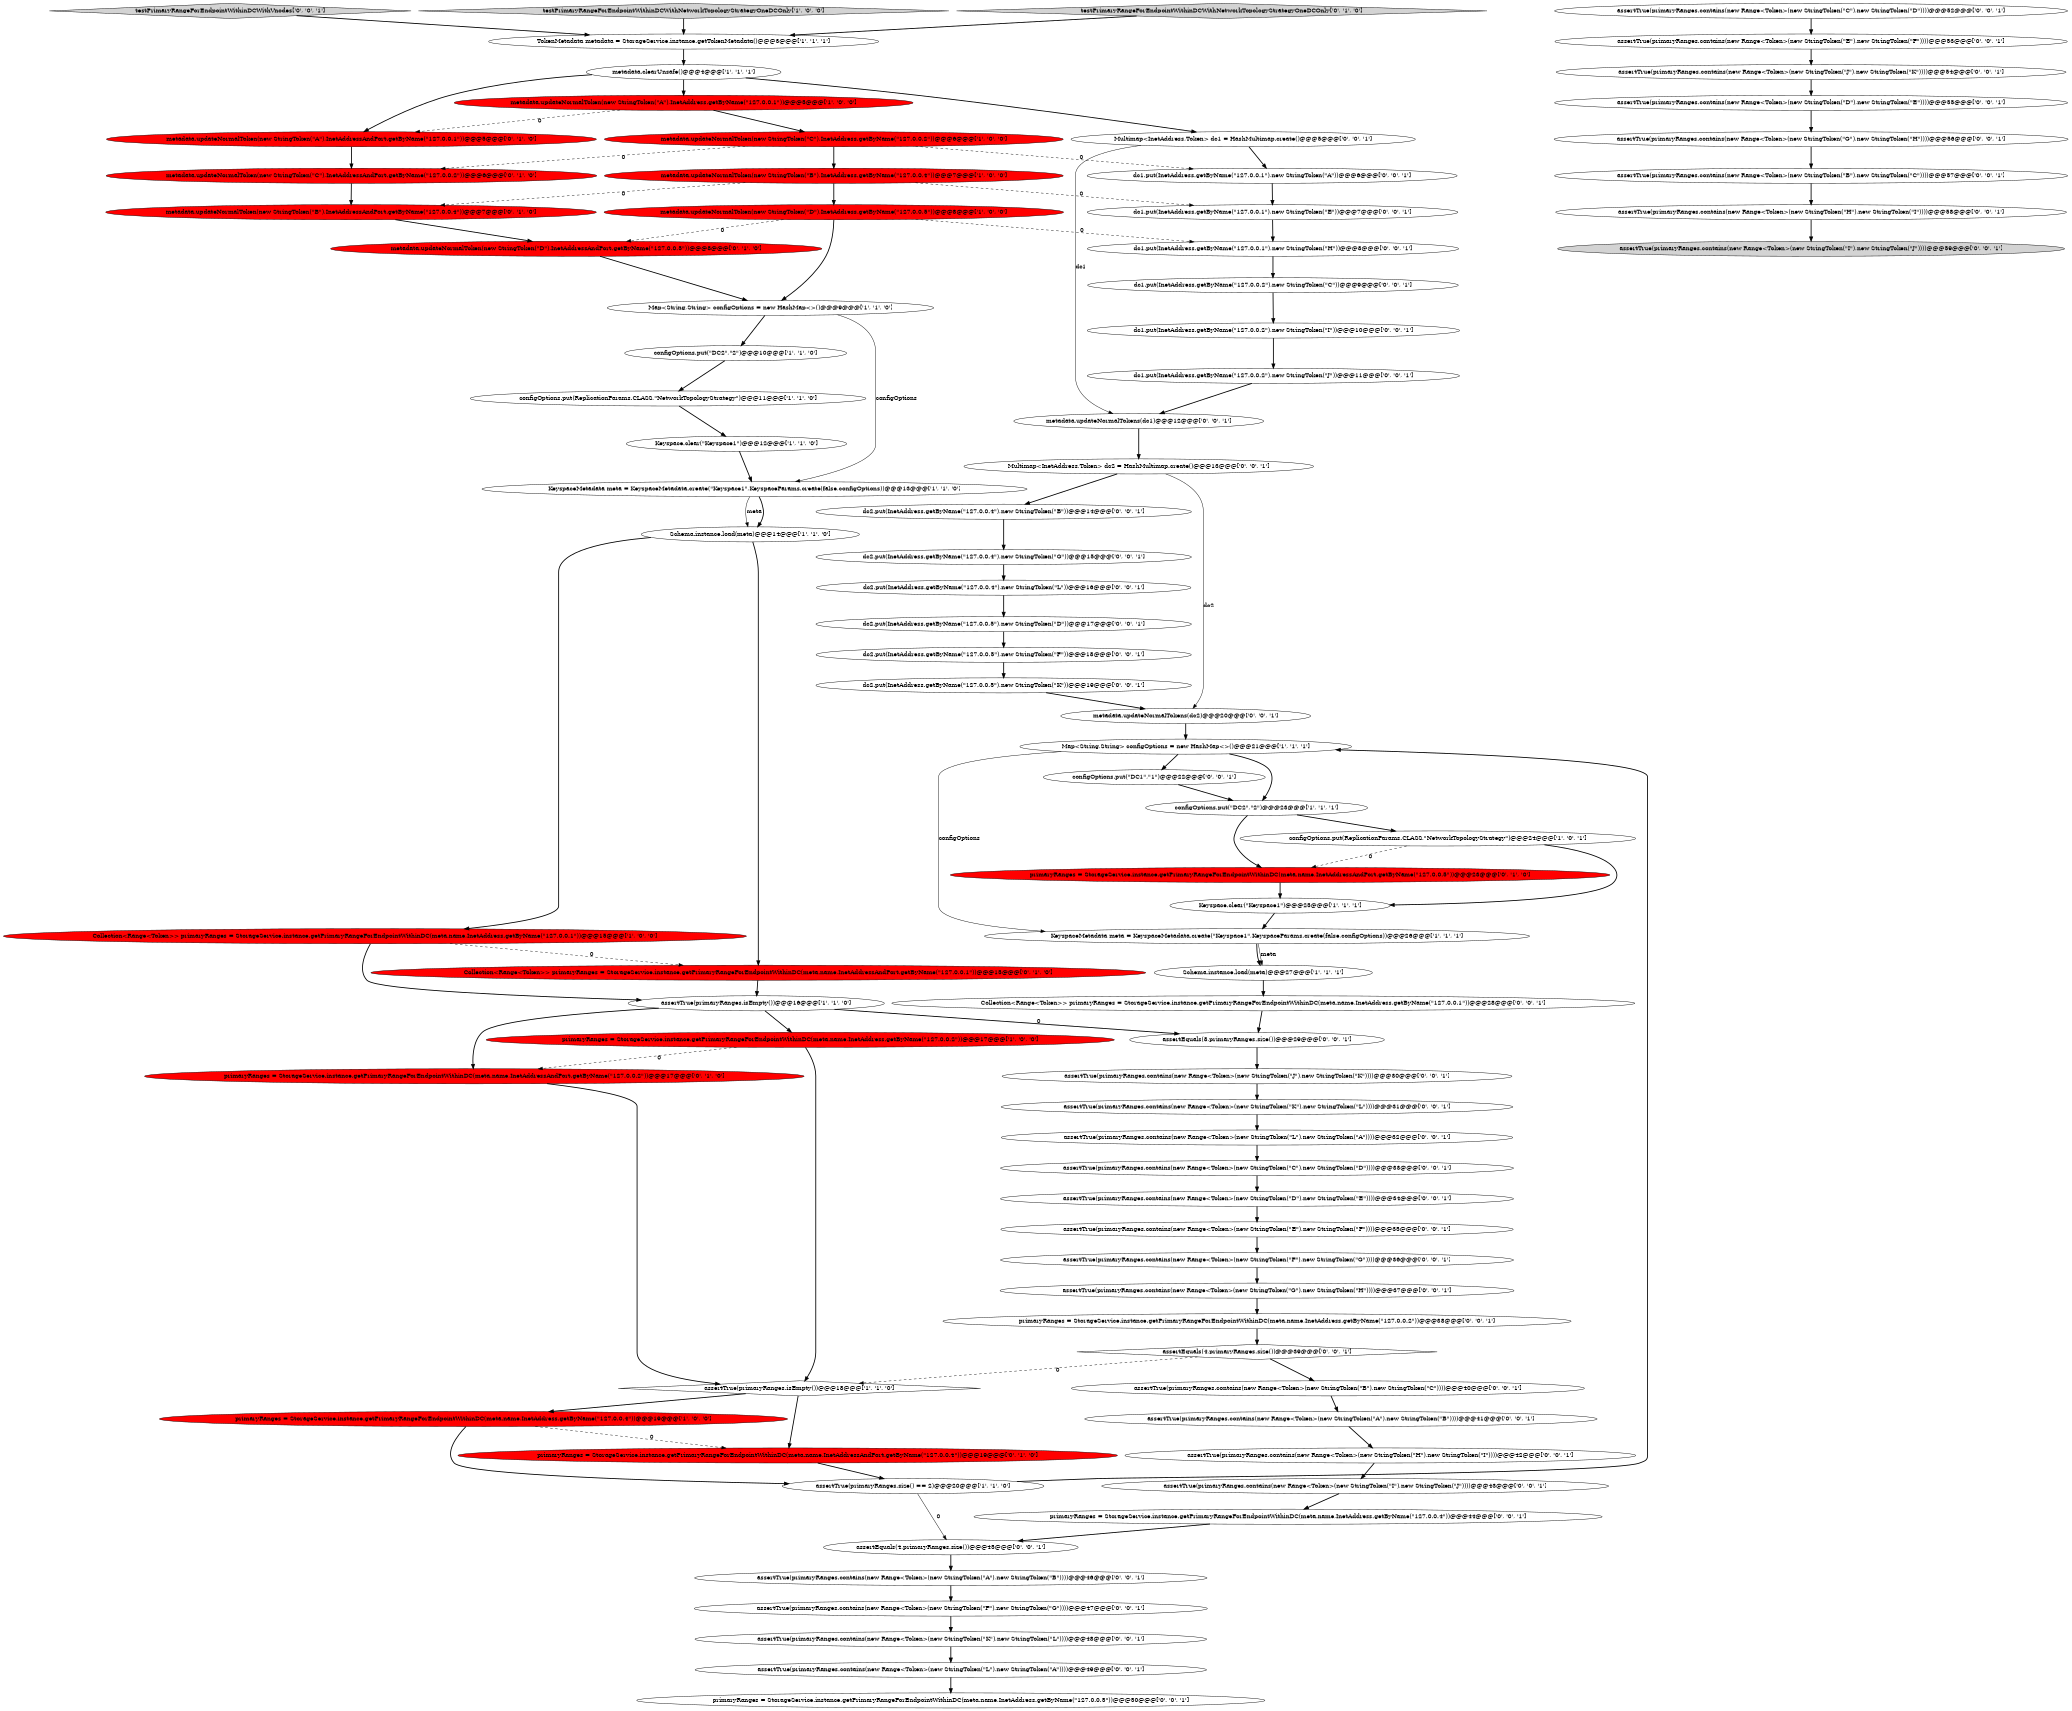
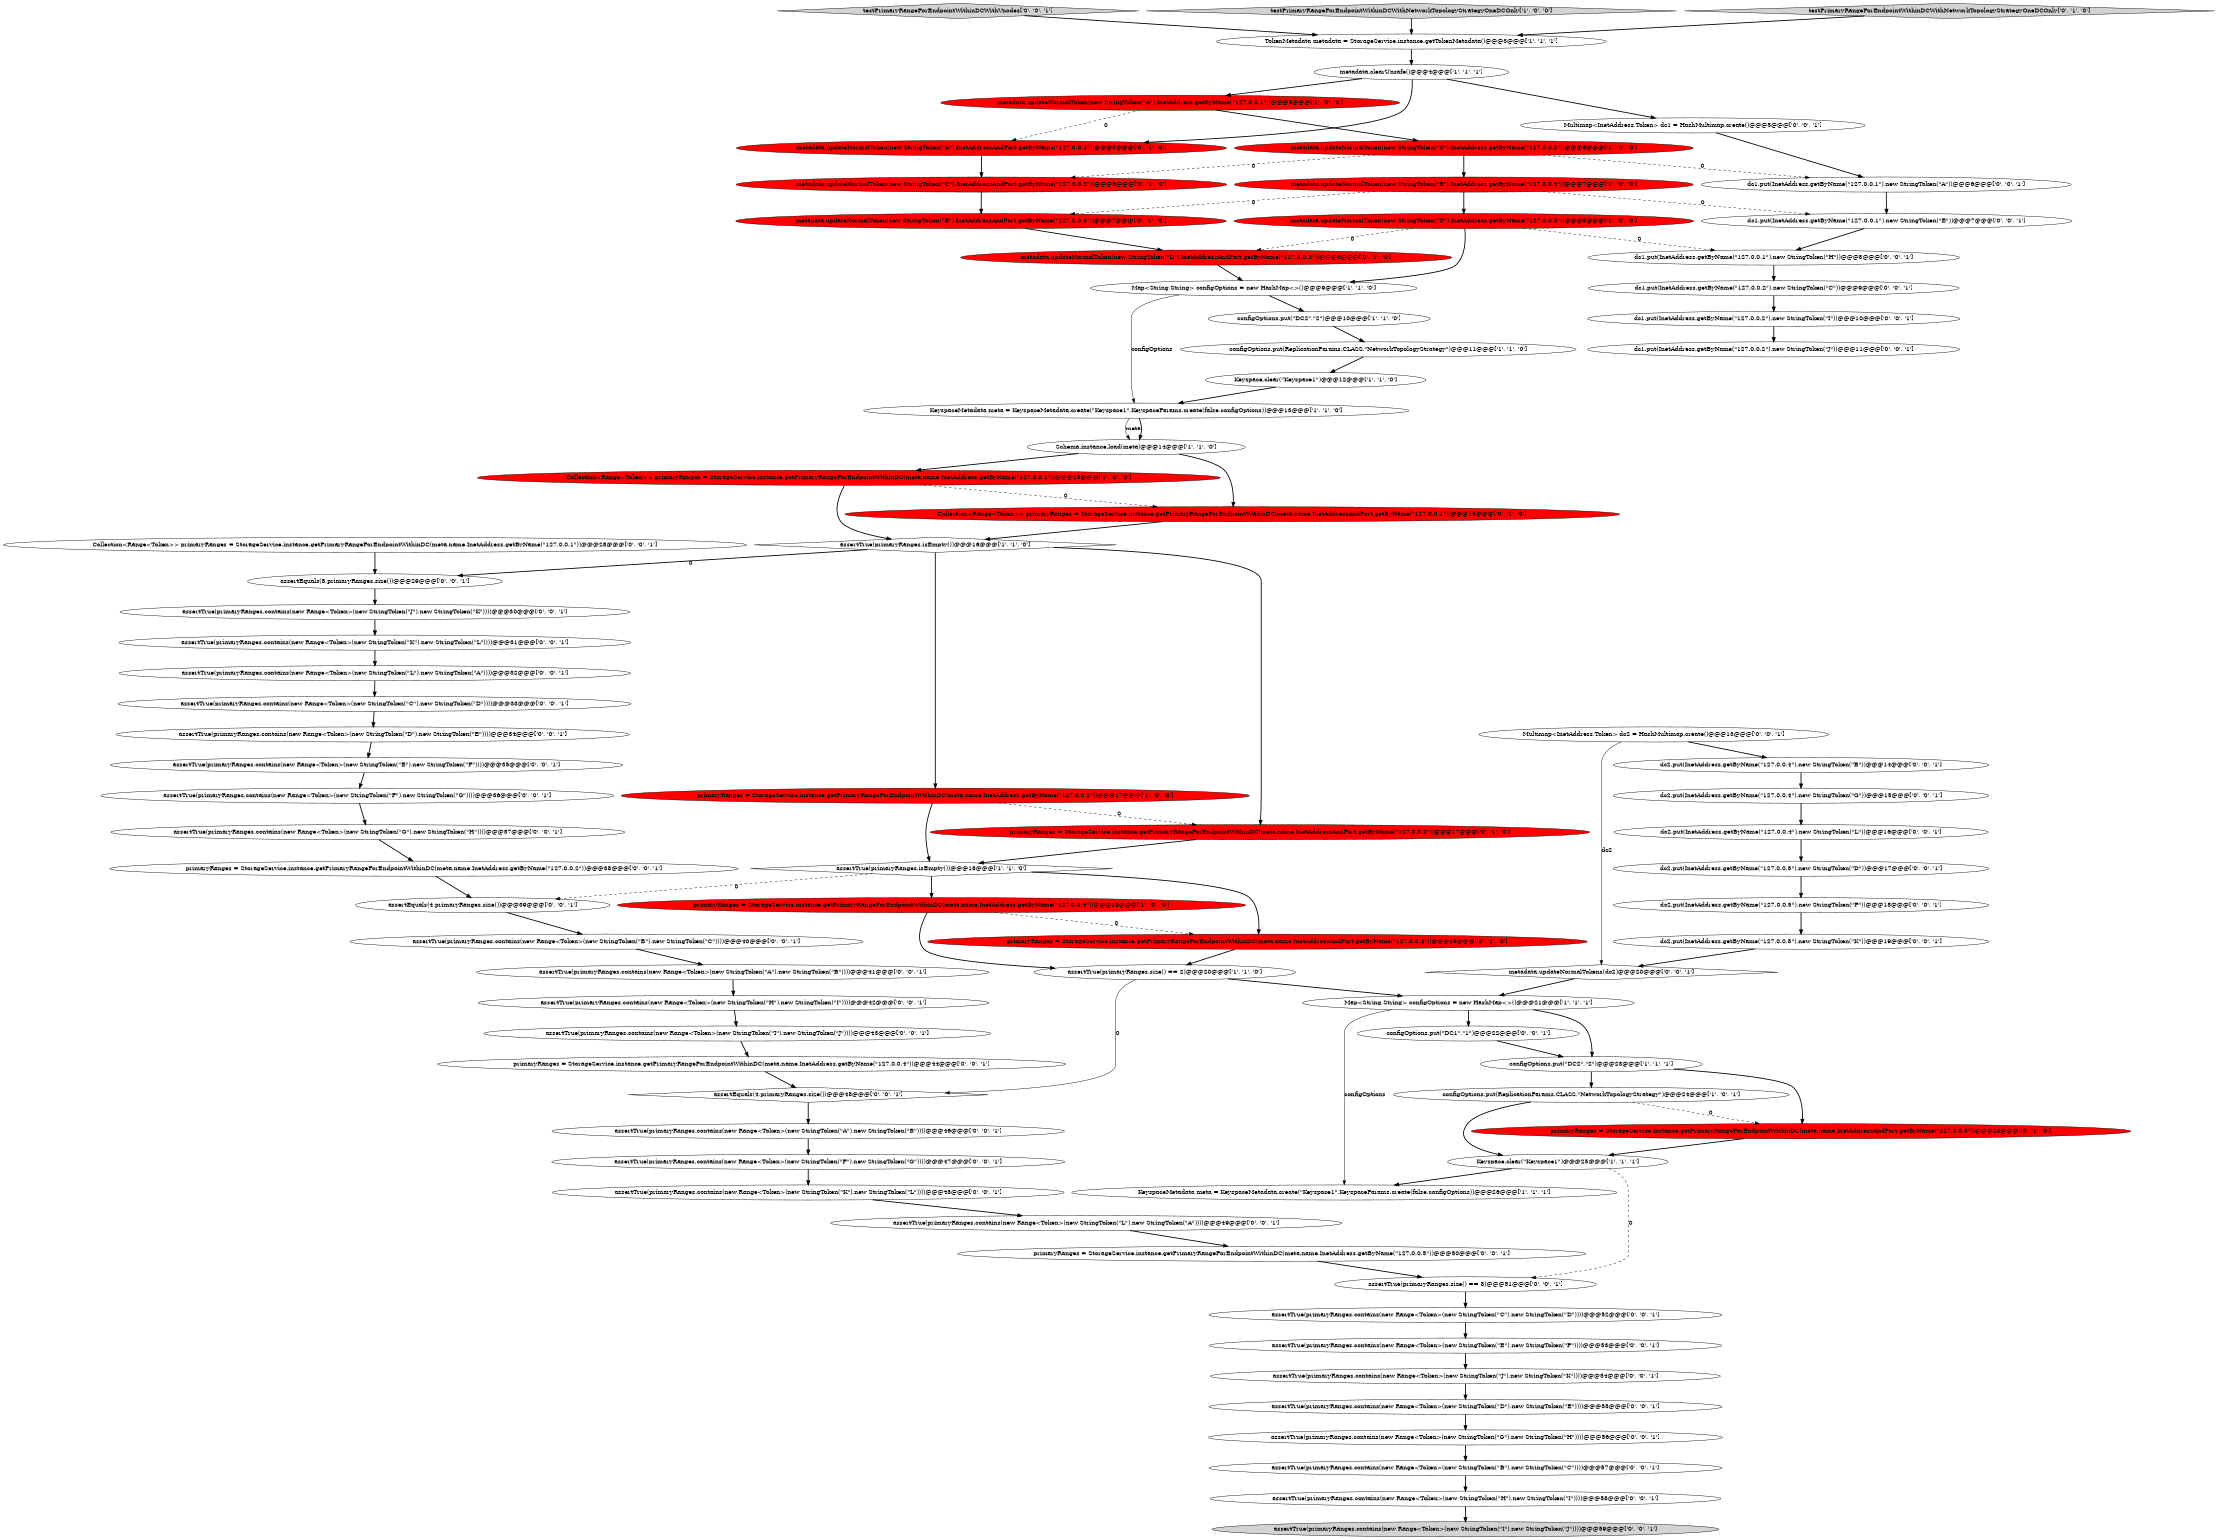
(1139, 421) -> none
(1186, 716) -> (1601, 972)
(1263, 973) -> none
(756, 1003) -> (935, 545)
none -> (1465, 1284)
(1257, 1352) -> (483, 905)
(1030, 1370) -> (716, 886)
(951, 1547) -> (808, 1095)
